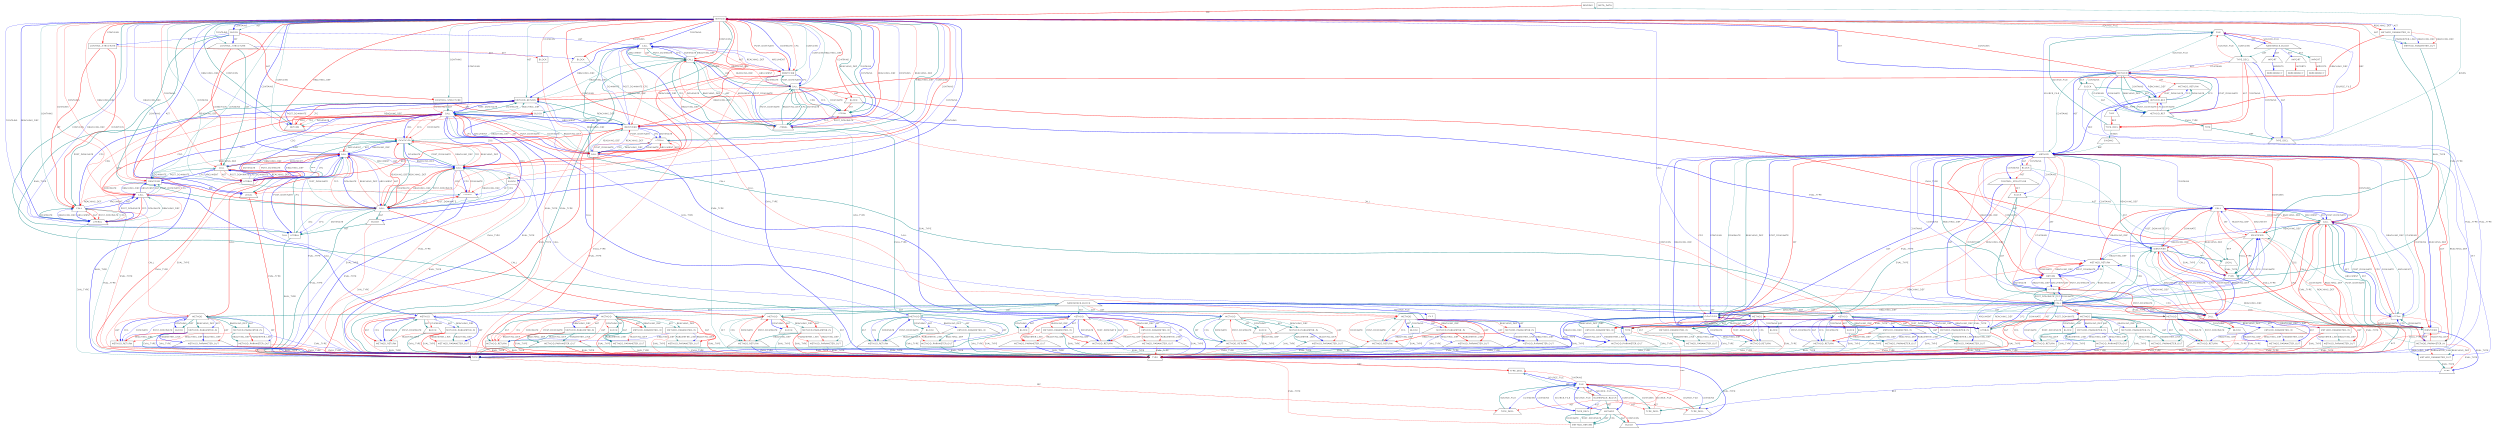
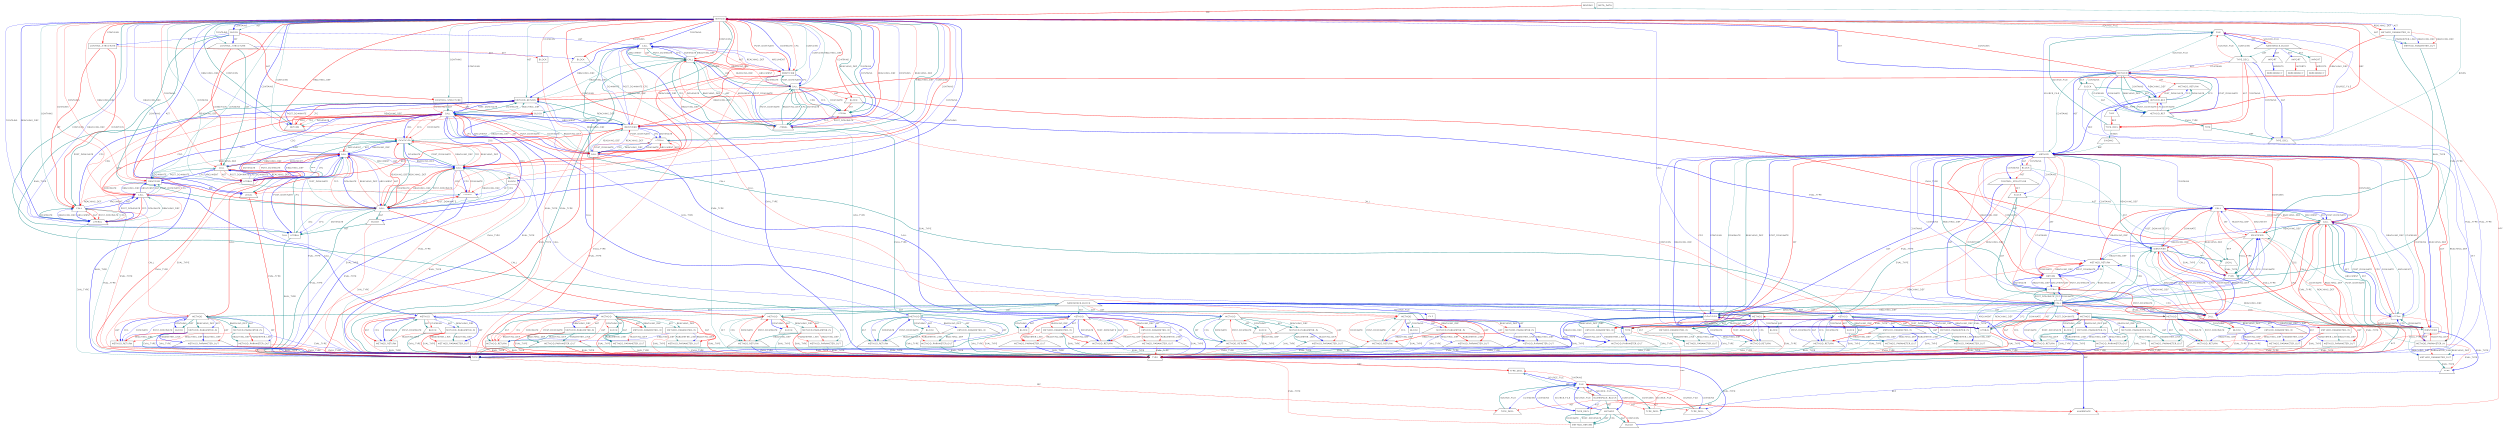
none -> (2084, 411)
